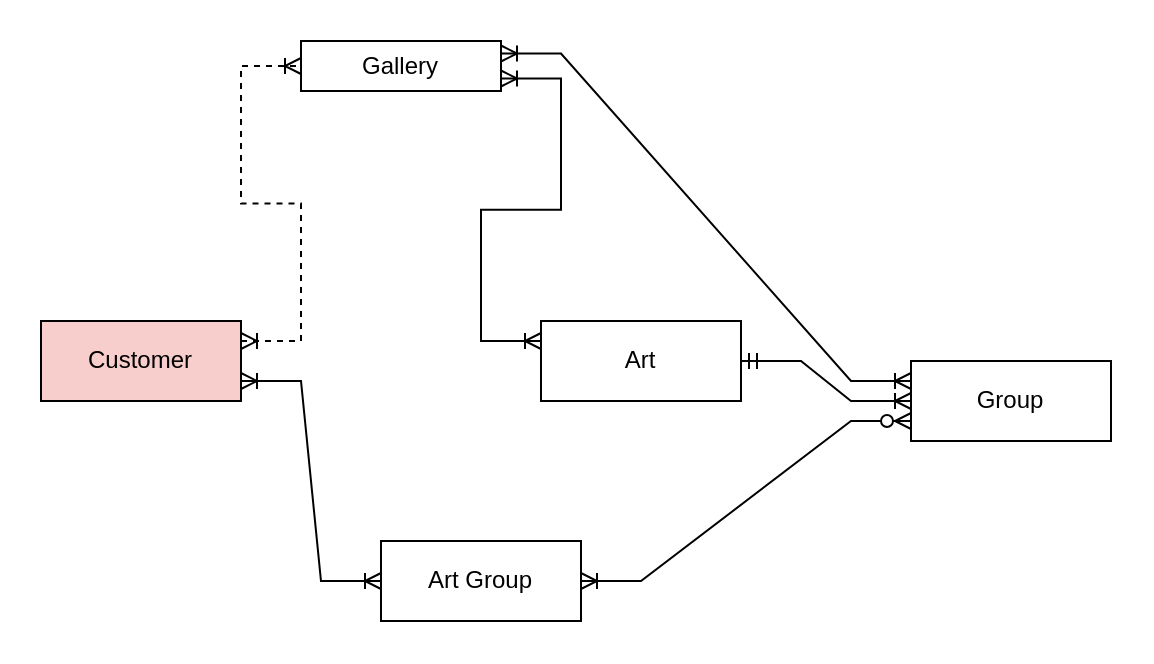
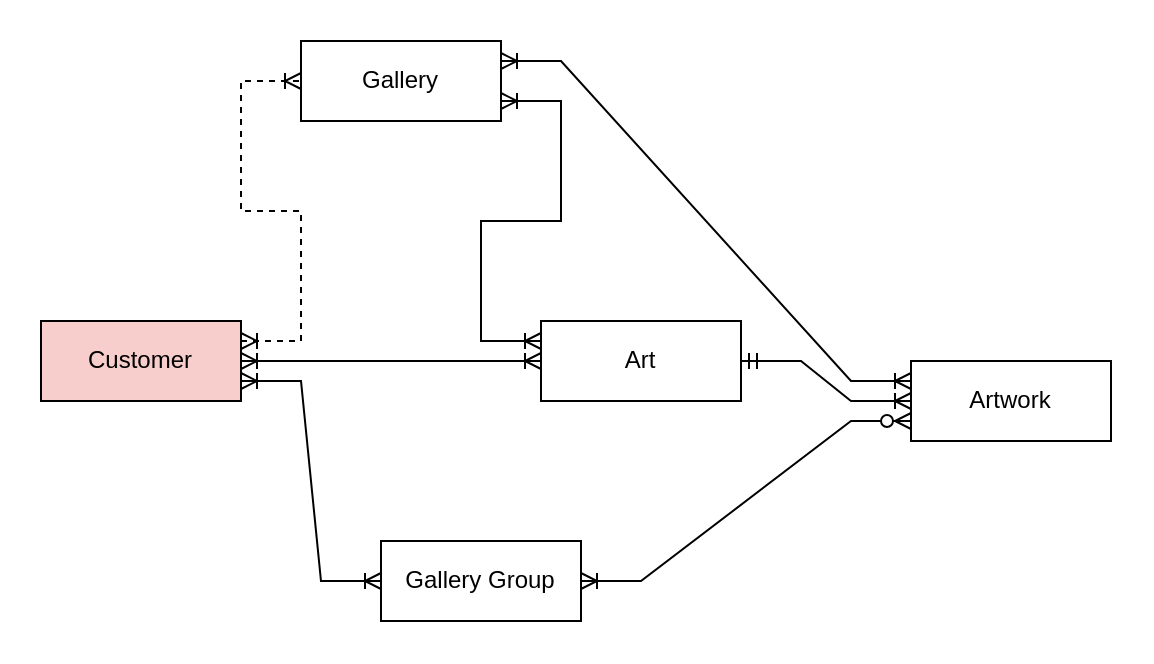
(401, 66) -> (401, 81)
none -> (391, 361)
(1011, 401) -> (1011, 401)
(481, 581) -> (481, 581)
